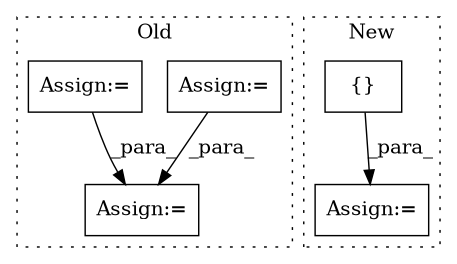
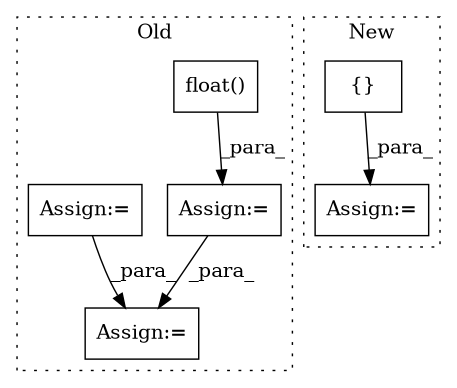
none -> (216, 87)
